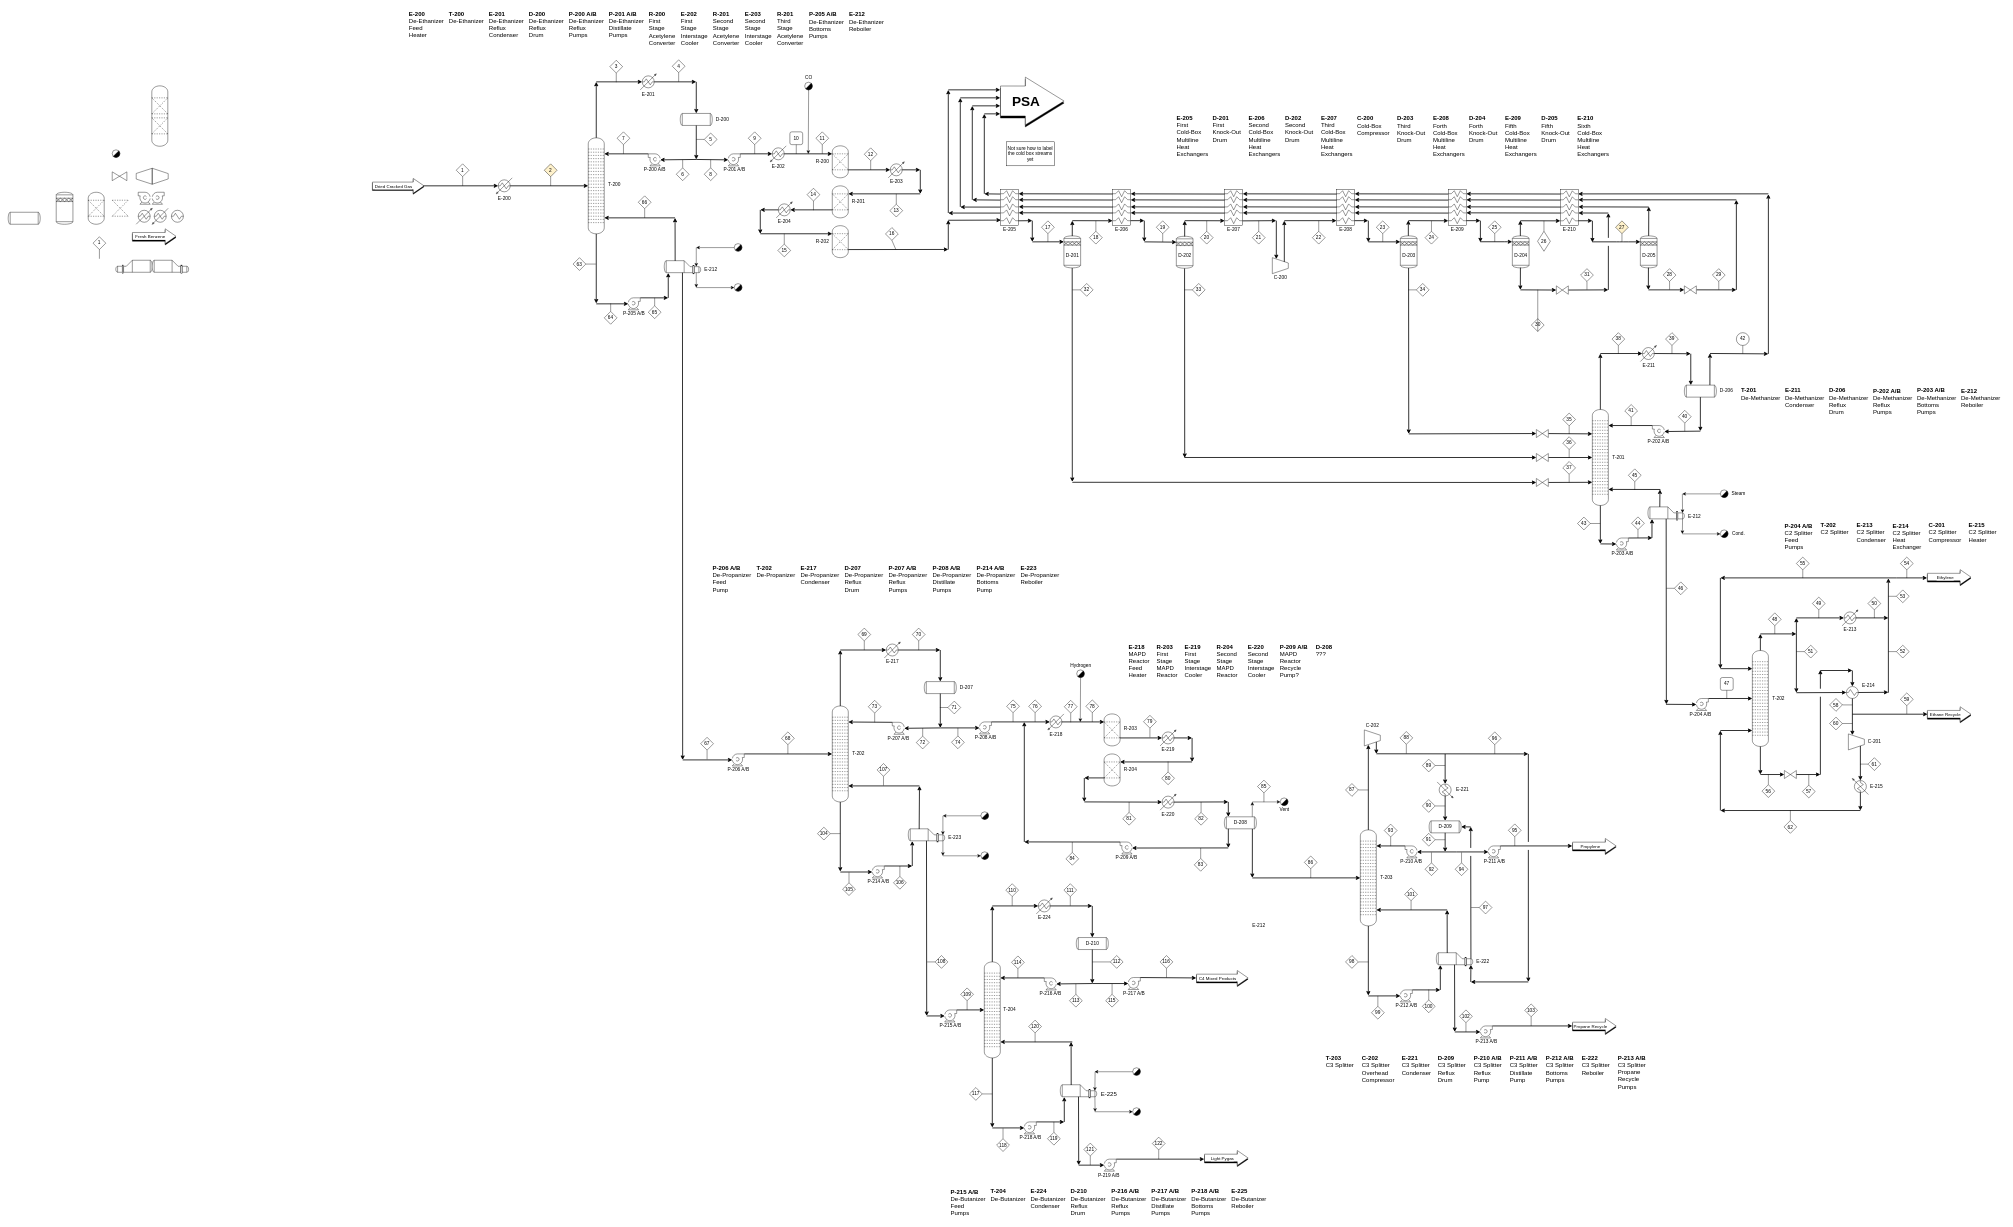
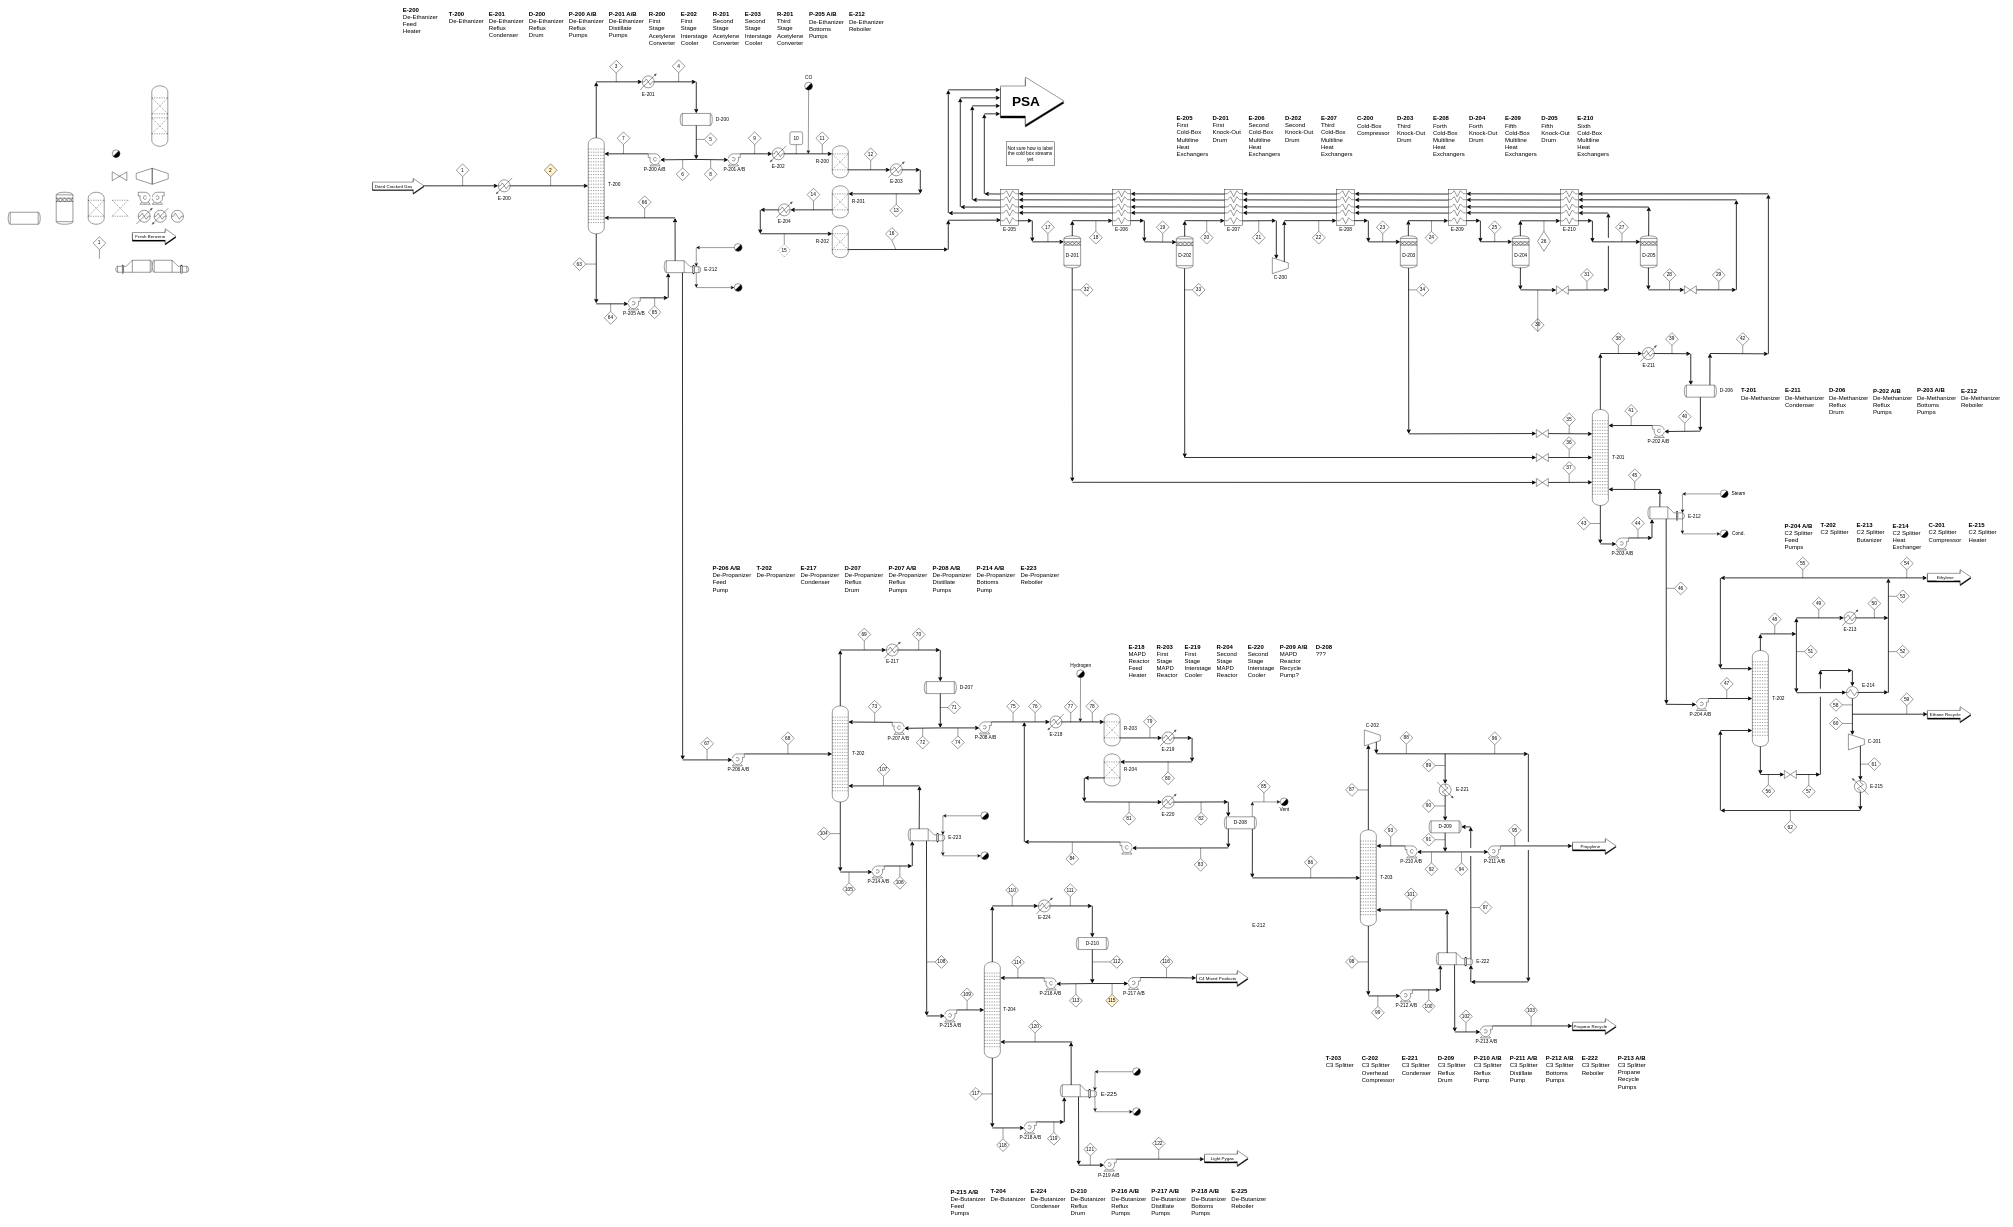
(428, 24) -> (422, 20)
(1622, 227) -> (1622, 227)
(784, 250) -> (784, 250)
(1743, 339) -> (1743, 339)
(1873, 532) -> (1873, 532)
(1727, 684) -> (1727, 684)
(1126, 858) -> none
(1112, 1001) -> (1112, 1001)
